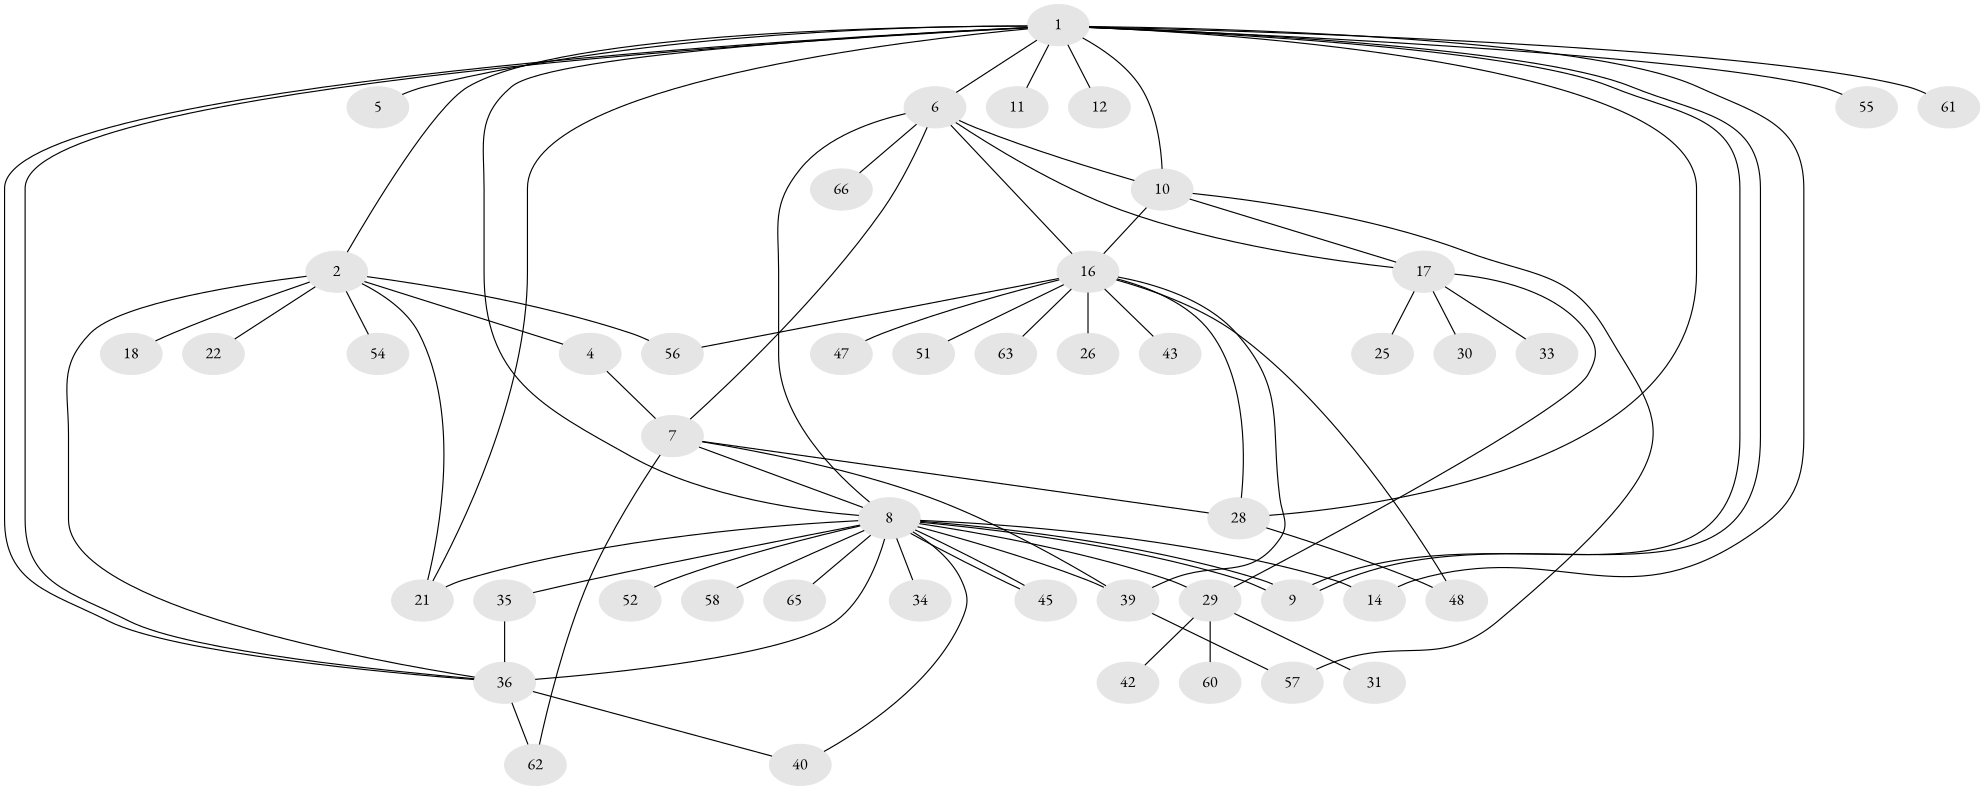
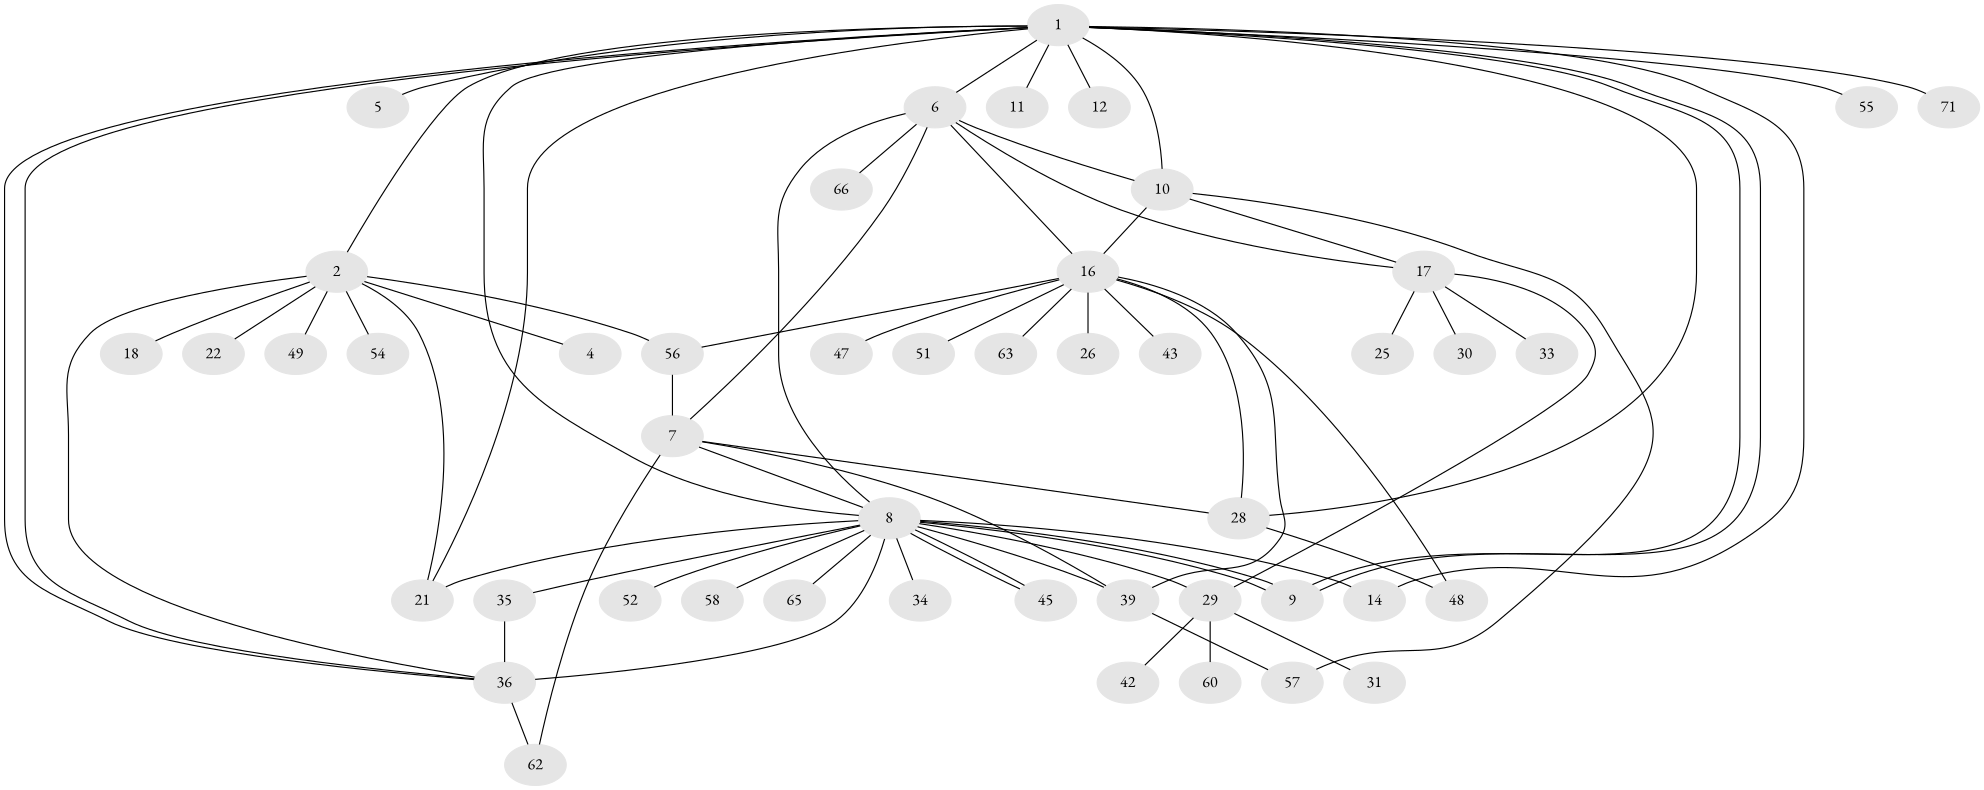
(1949, 107) -> (1949, 107)
none -> (296, 354)
(631, 395) -> (672, 395)
(800, 765) -> none
